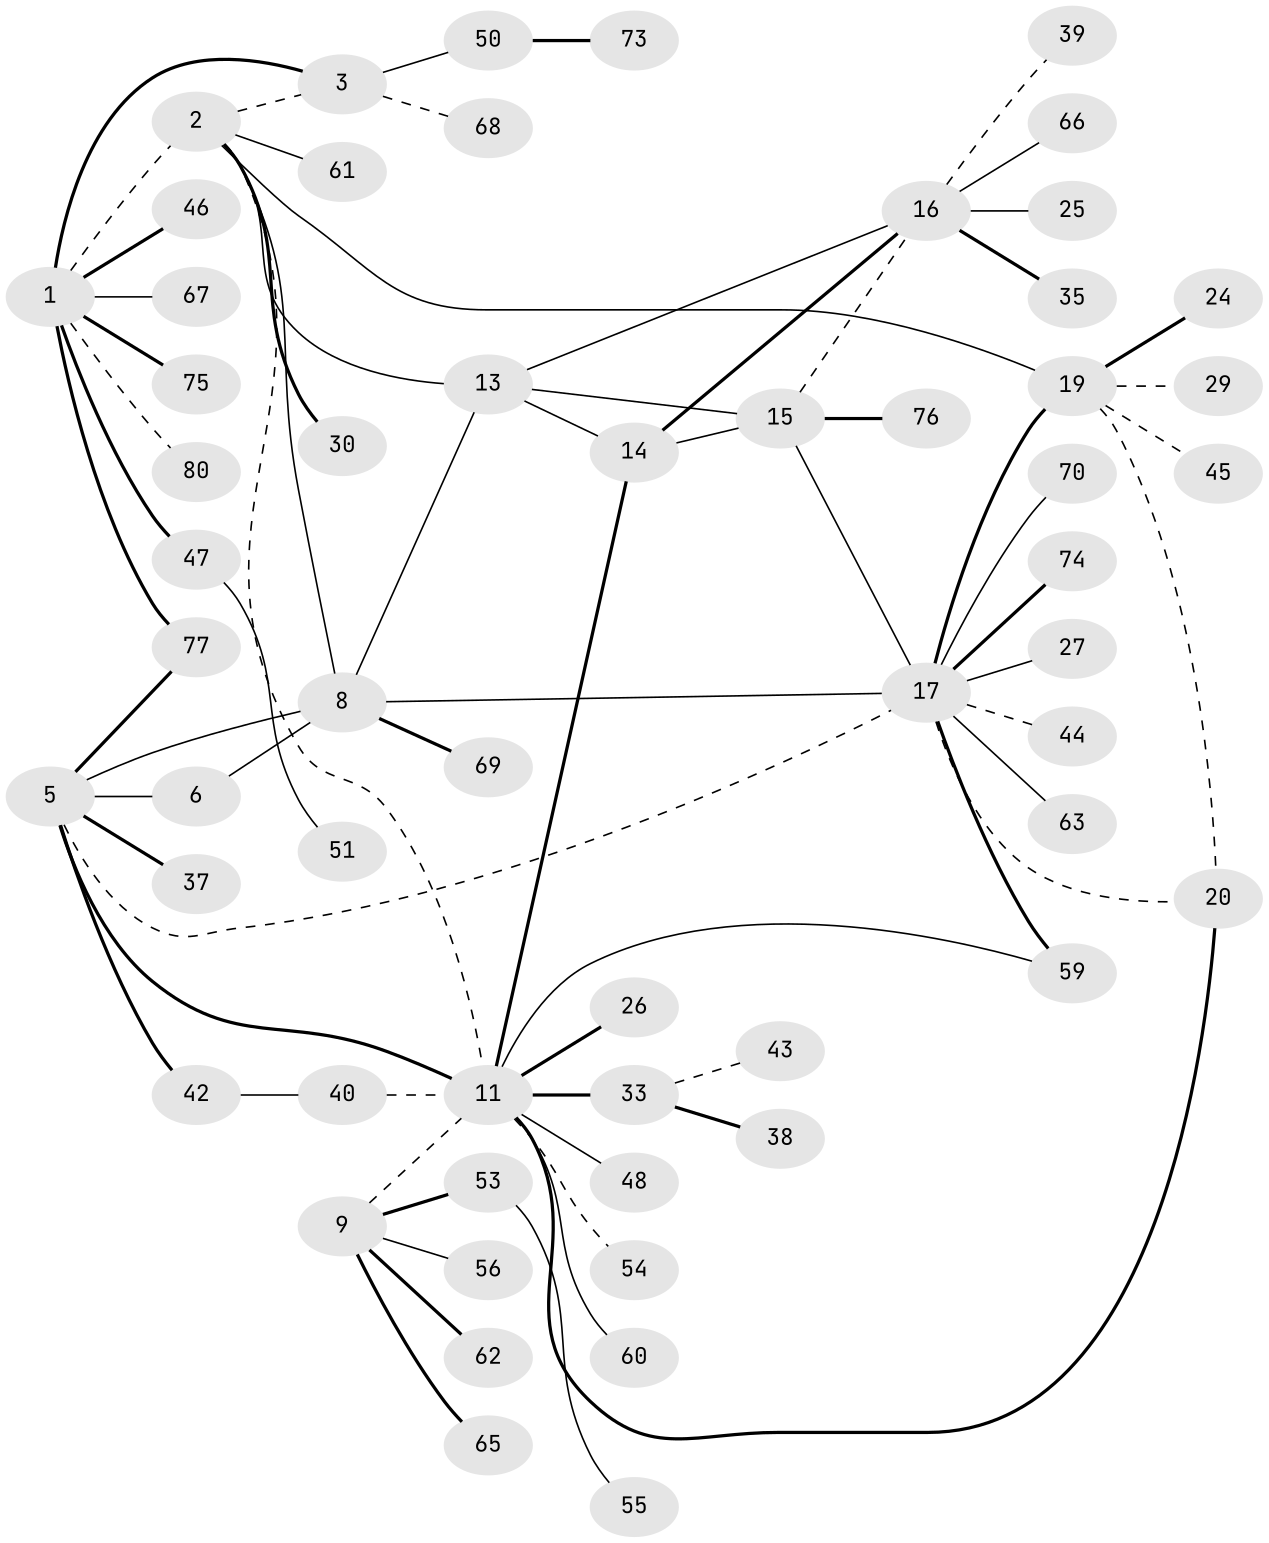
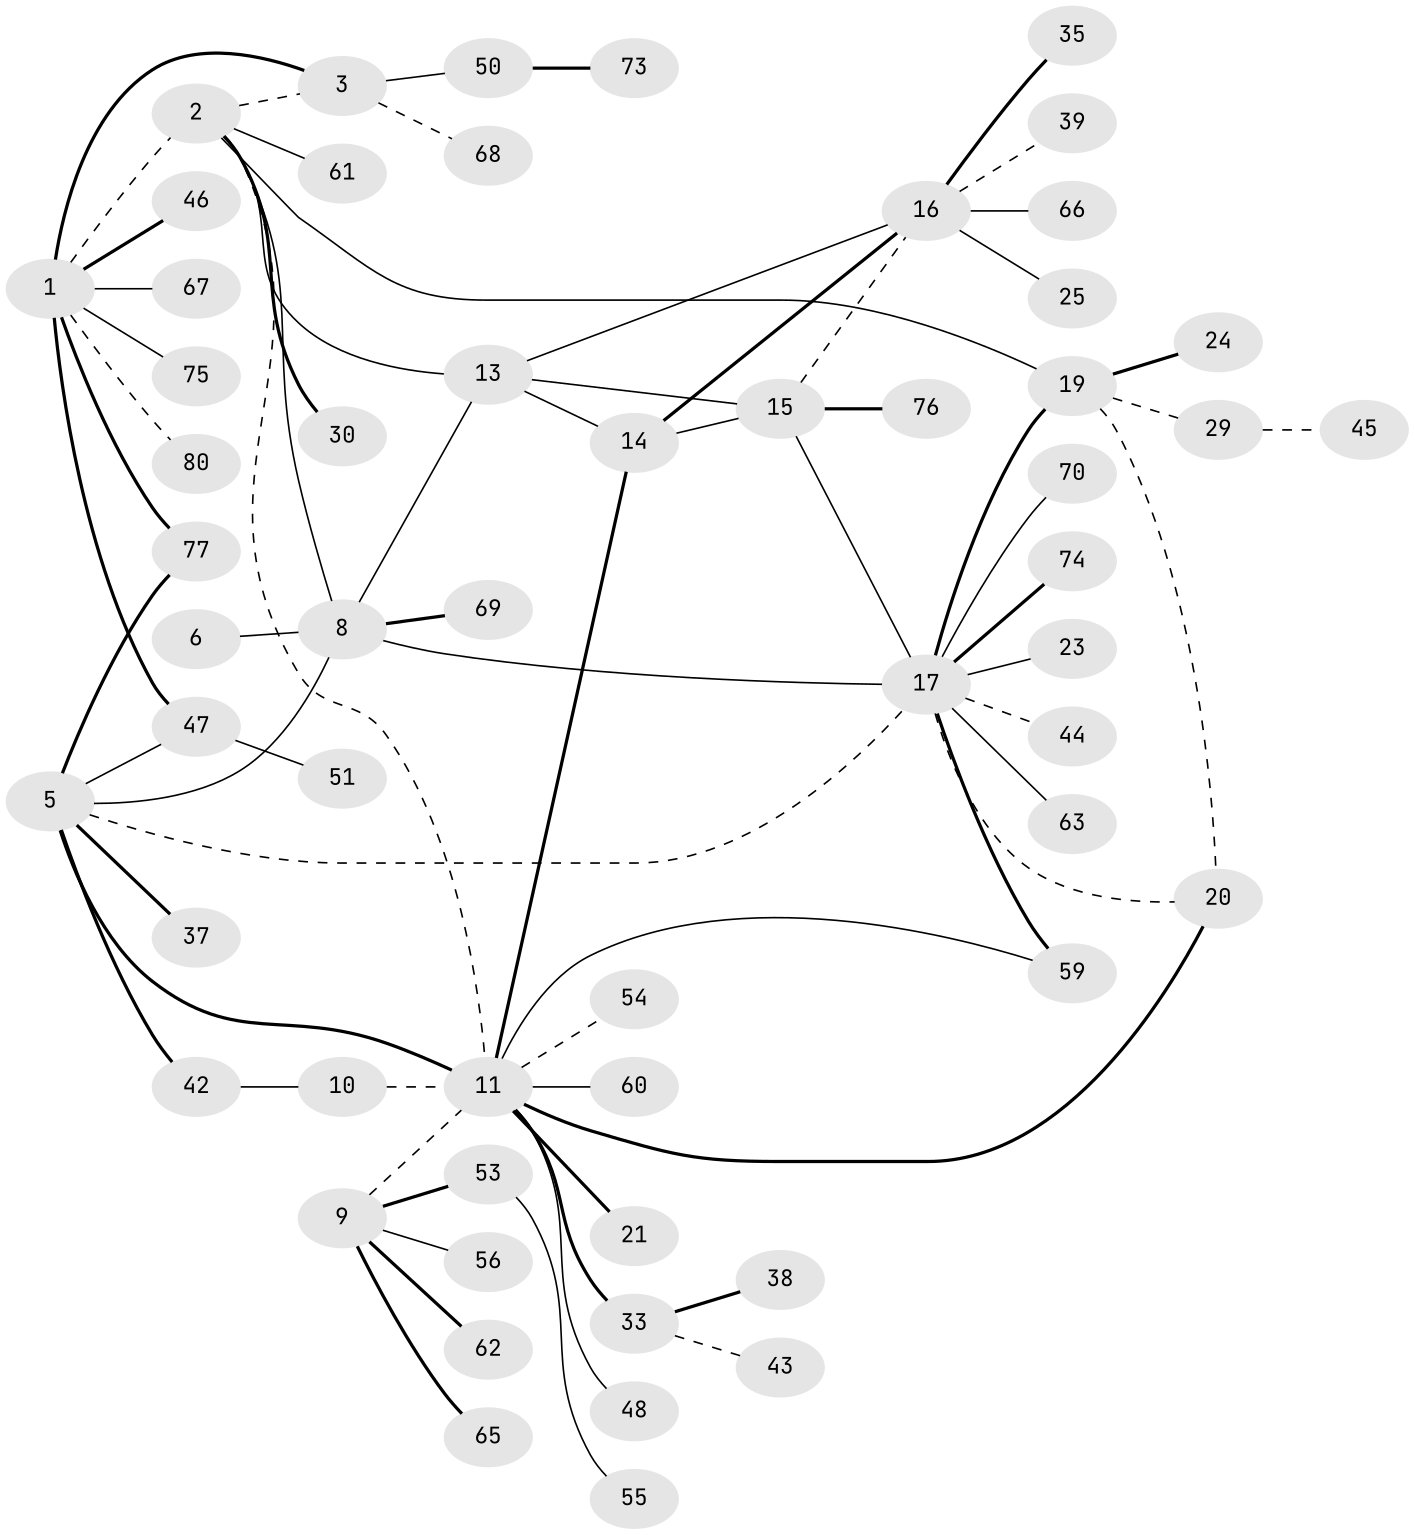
(123, 341) -> (123, 333)
(1145, 430) -> (1292, 430)
(1072, 649) -> (1072, 649)
(124, 797) -> (123, 764)
(634, 1007) -> (634, 1236)
(342, 1095) -> (342, 1087)
